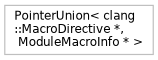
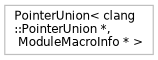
(79, 30) -> (79, 30)
